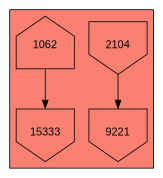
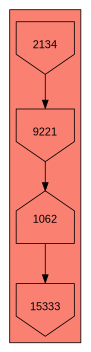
(118, 45) -> (45, 45)
none -> (45, 172)
